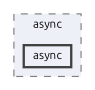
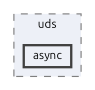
(47, 25) -> (47, 25)
